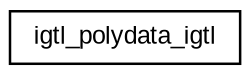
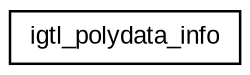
(125, 38) -> (125, 38)
